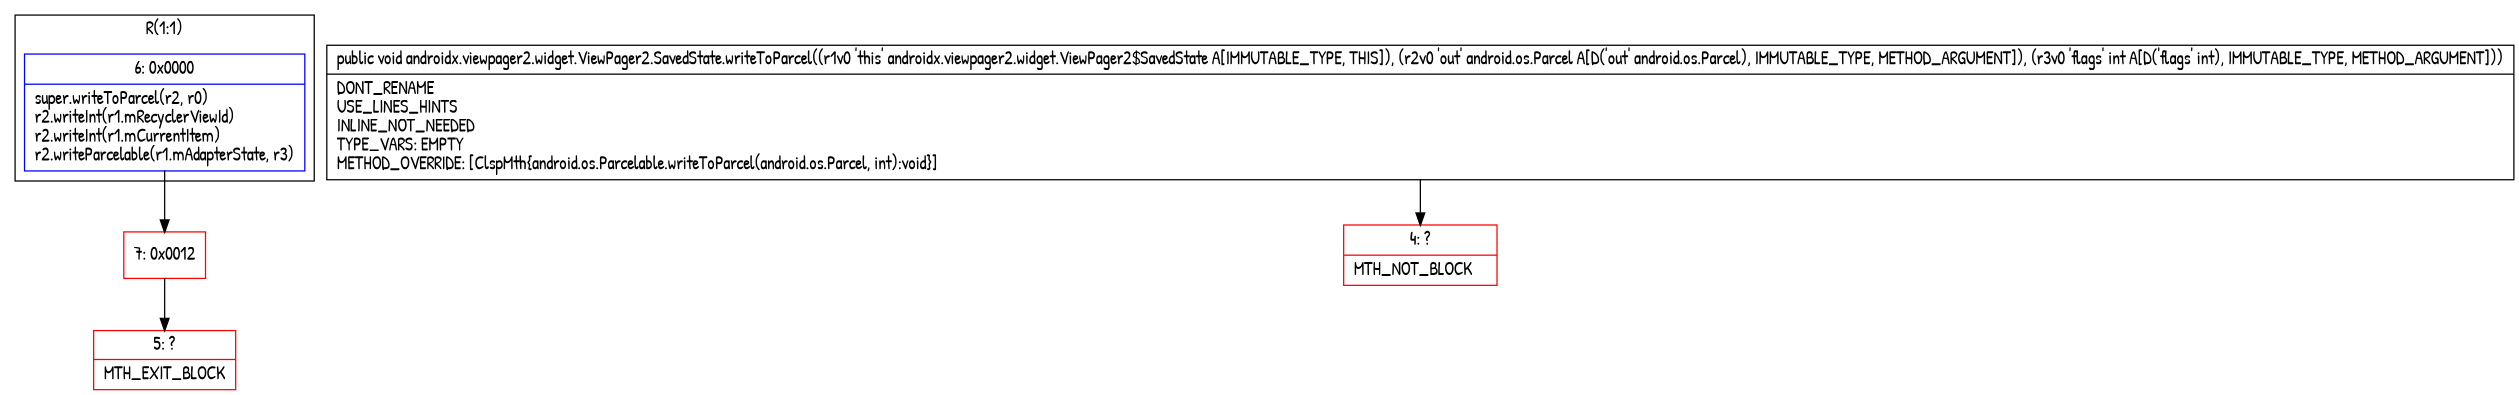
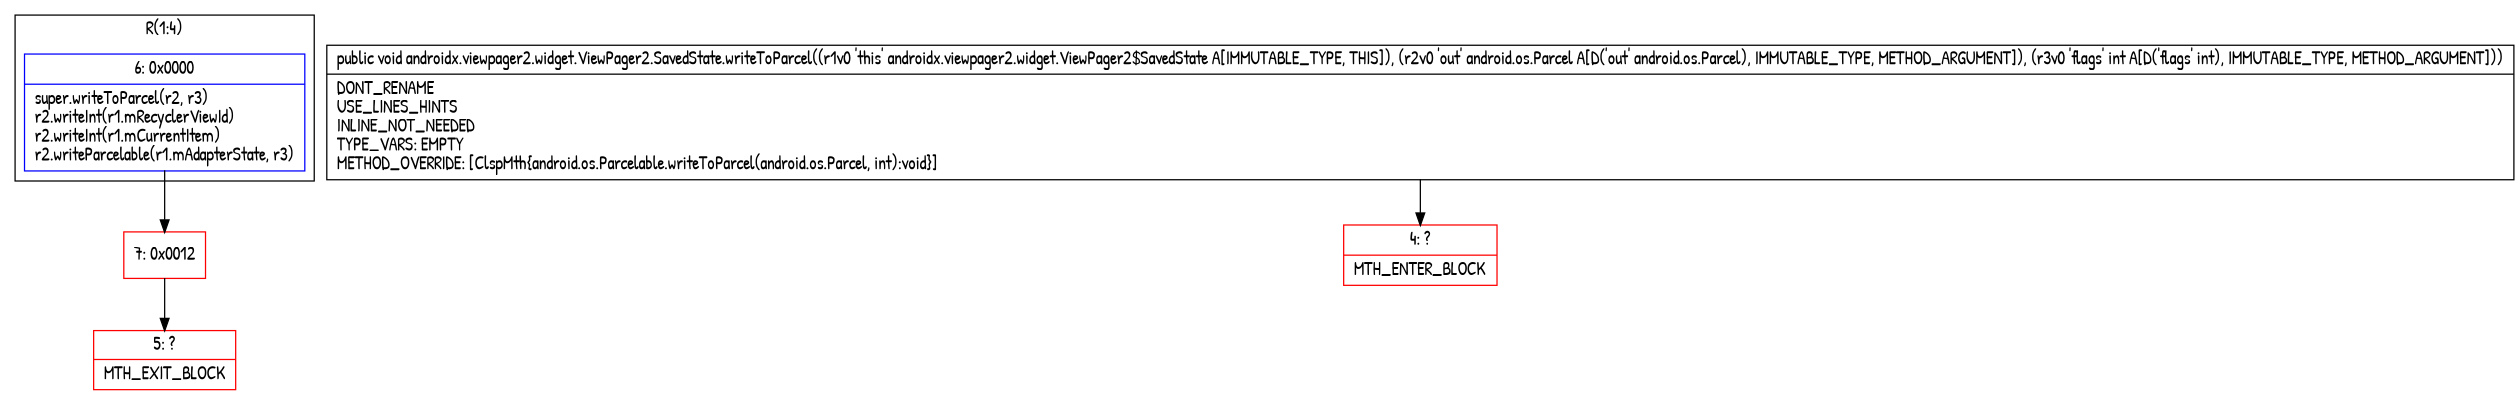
(165, 30) -> (165, 30)
(122, 99) -> (122, 99)
(1413, 270) -> (1420, 270)
